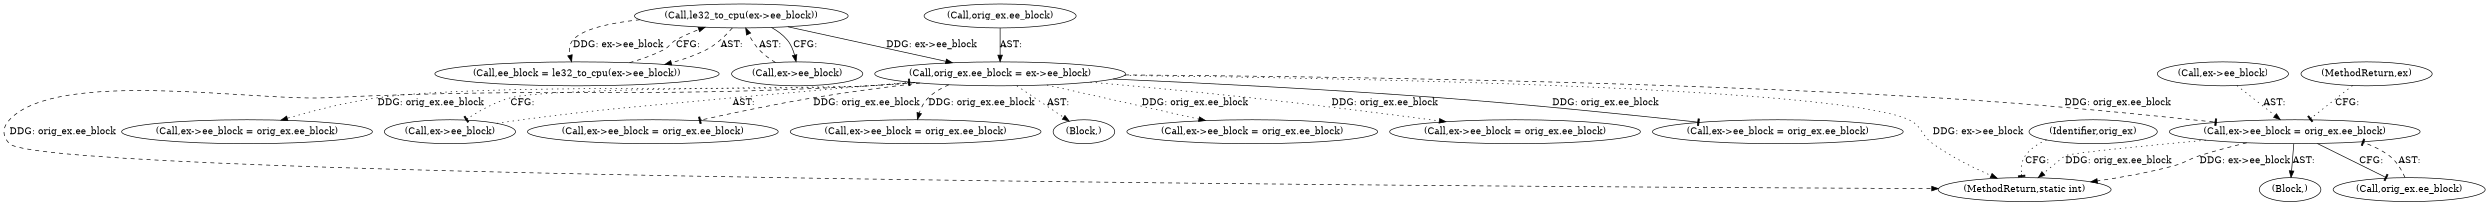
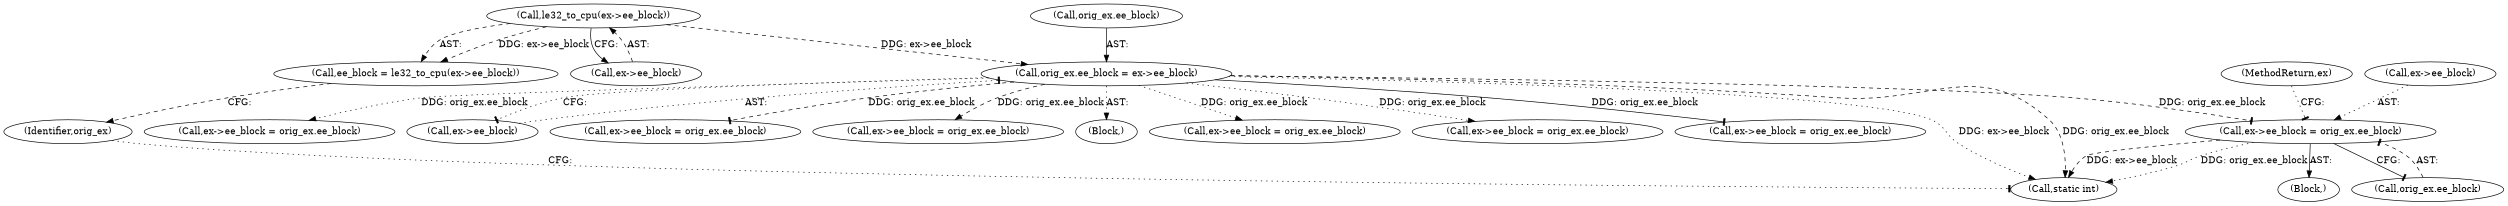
(867, 44) -> (844, 44)
(665, 49) -> (222, 99)
(2025, 190) -> (2064, 190)
